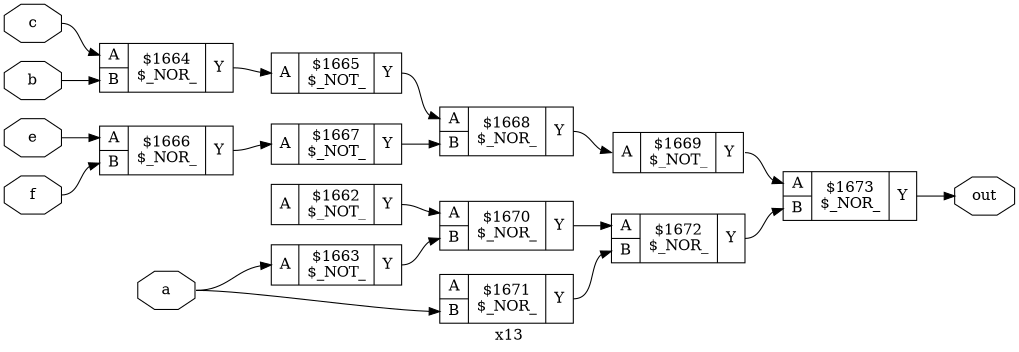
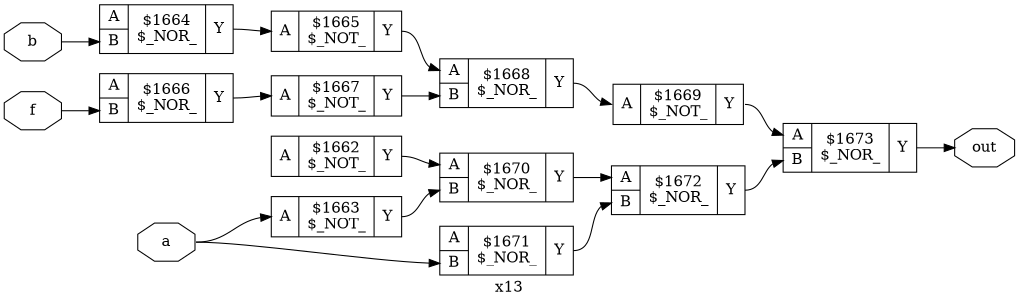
(33, 23) -> none
(33, 138) -> none
